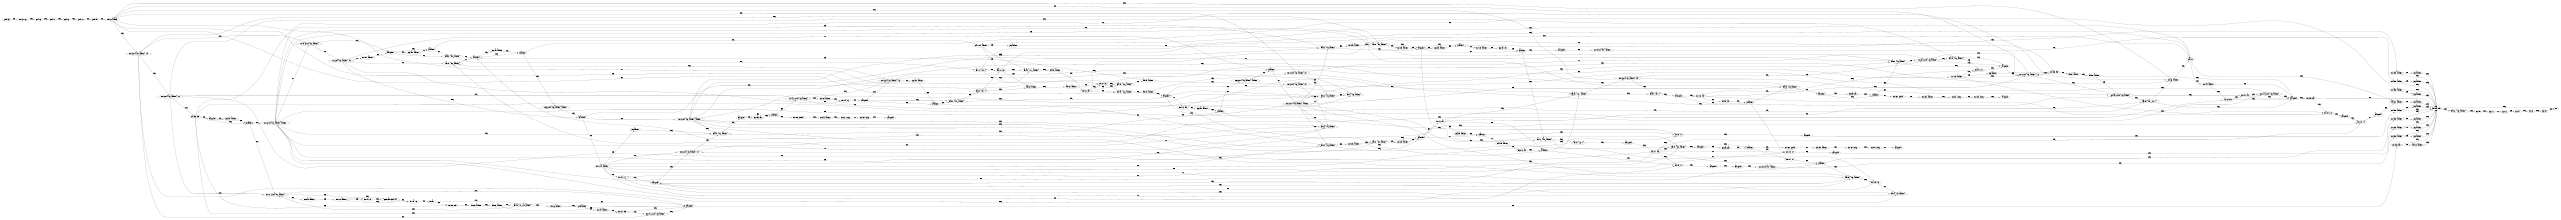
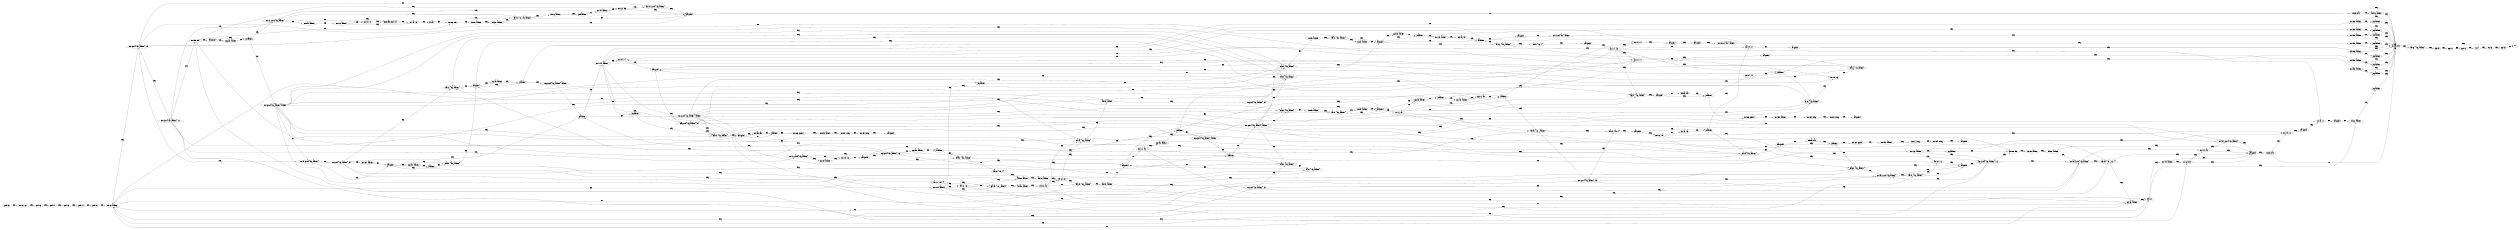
(991, 81) -> none
